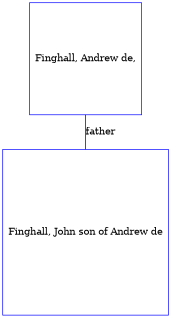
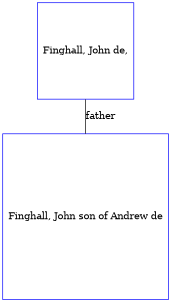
(86, 59) -> (86, 51)
